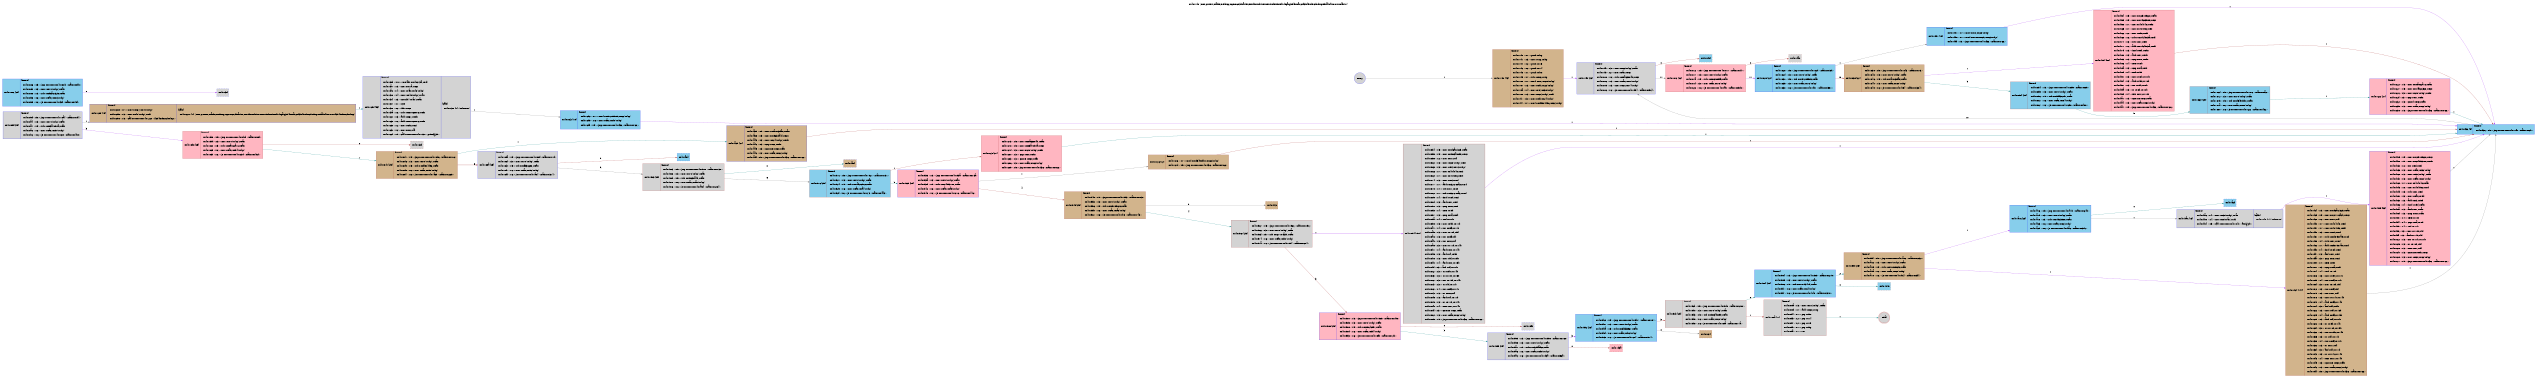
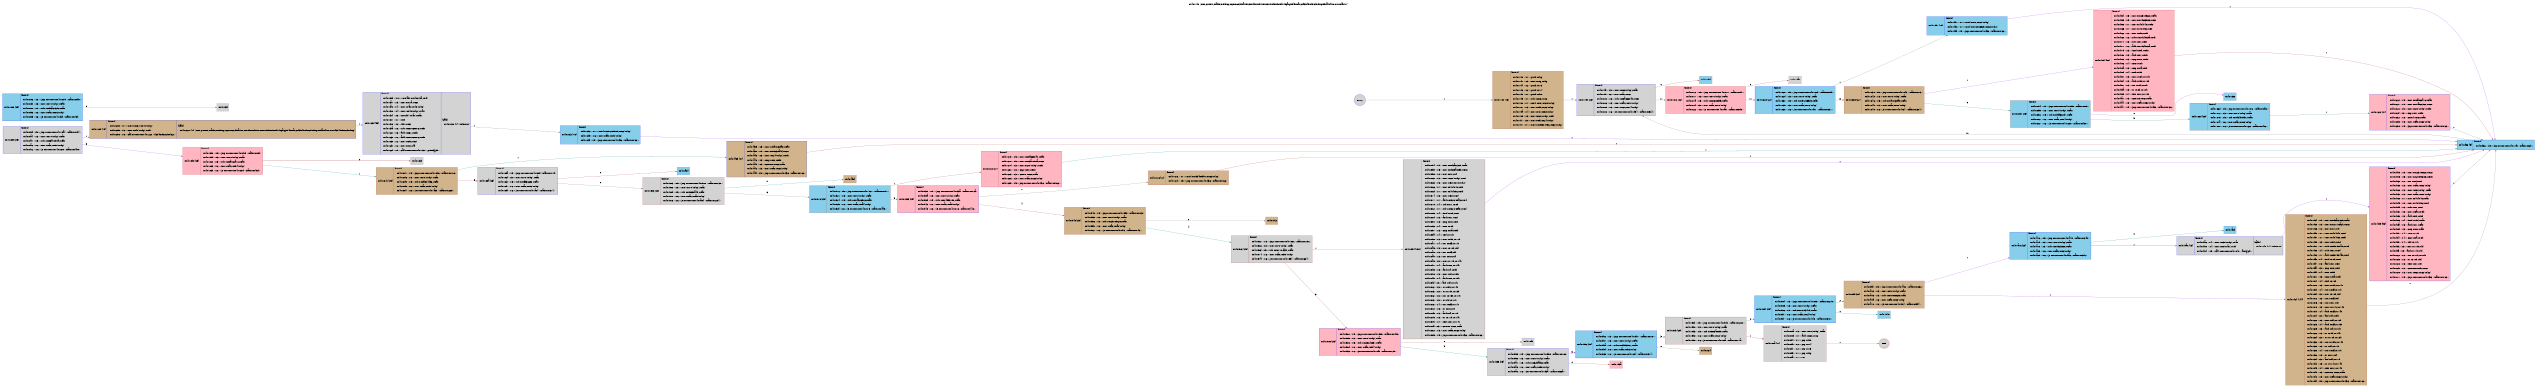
none -> (2230, 97)
(1884, 318) -> (1884, 344)
